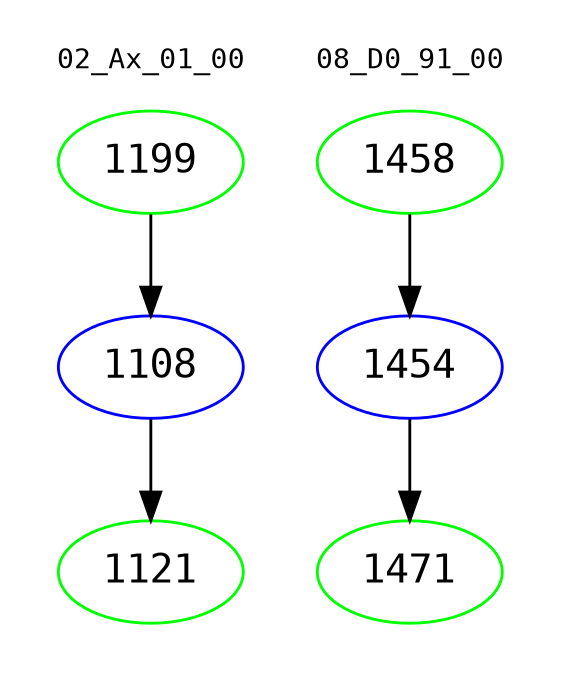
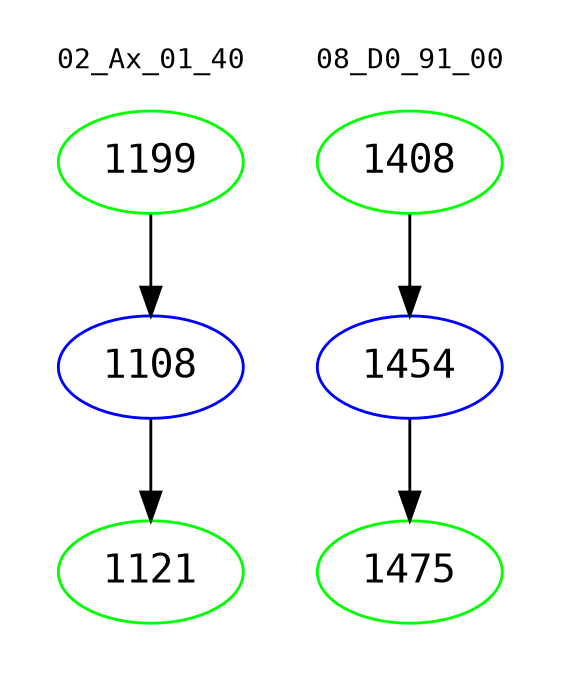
(152, 61) -> (152, 61)
(410, 162) -> (410, 162)
(410, 572) -> (410, 572)
